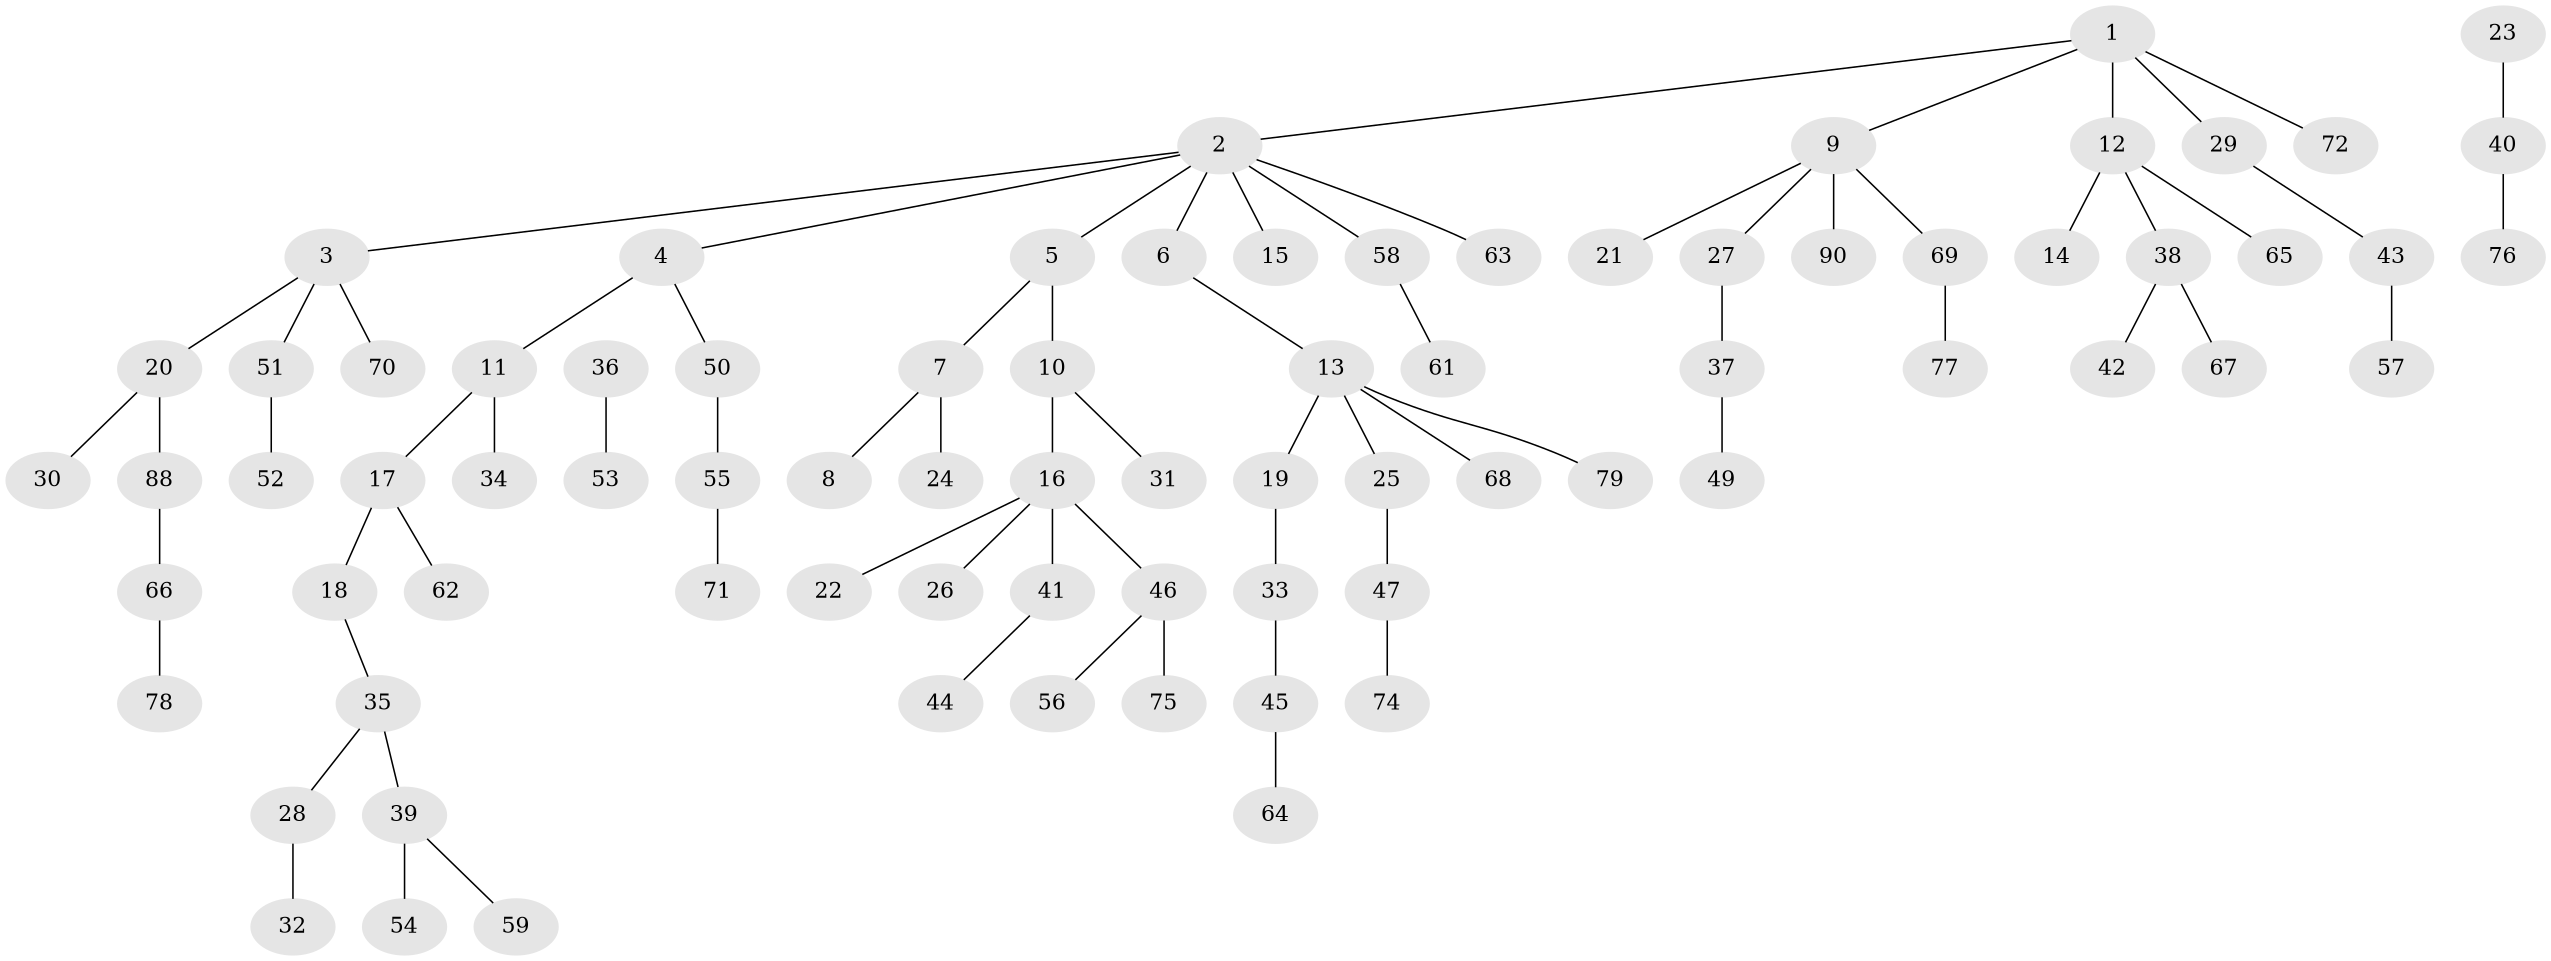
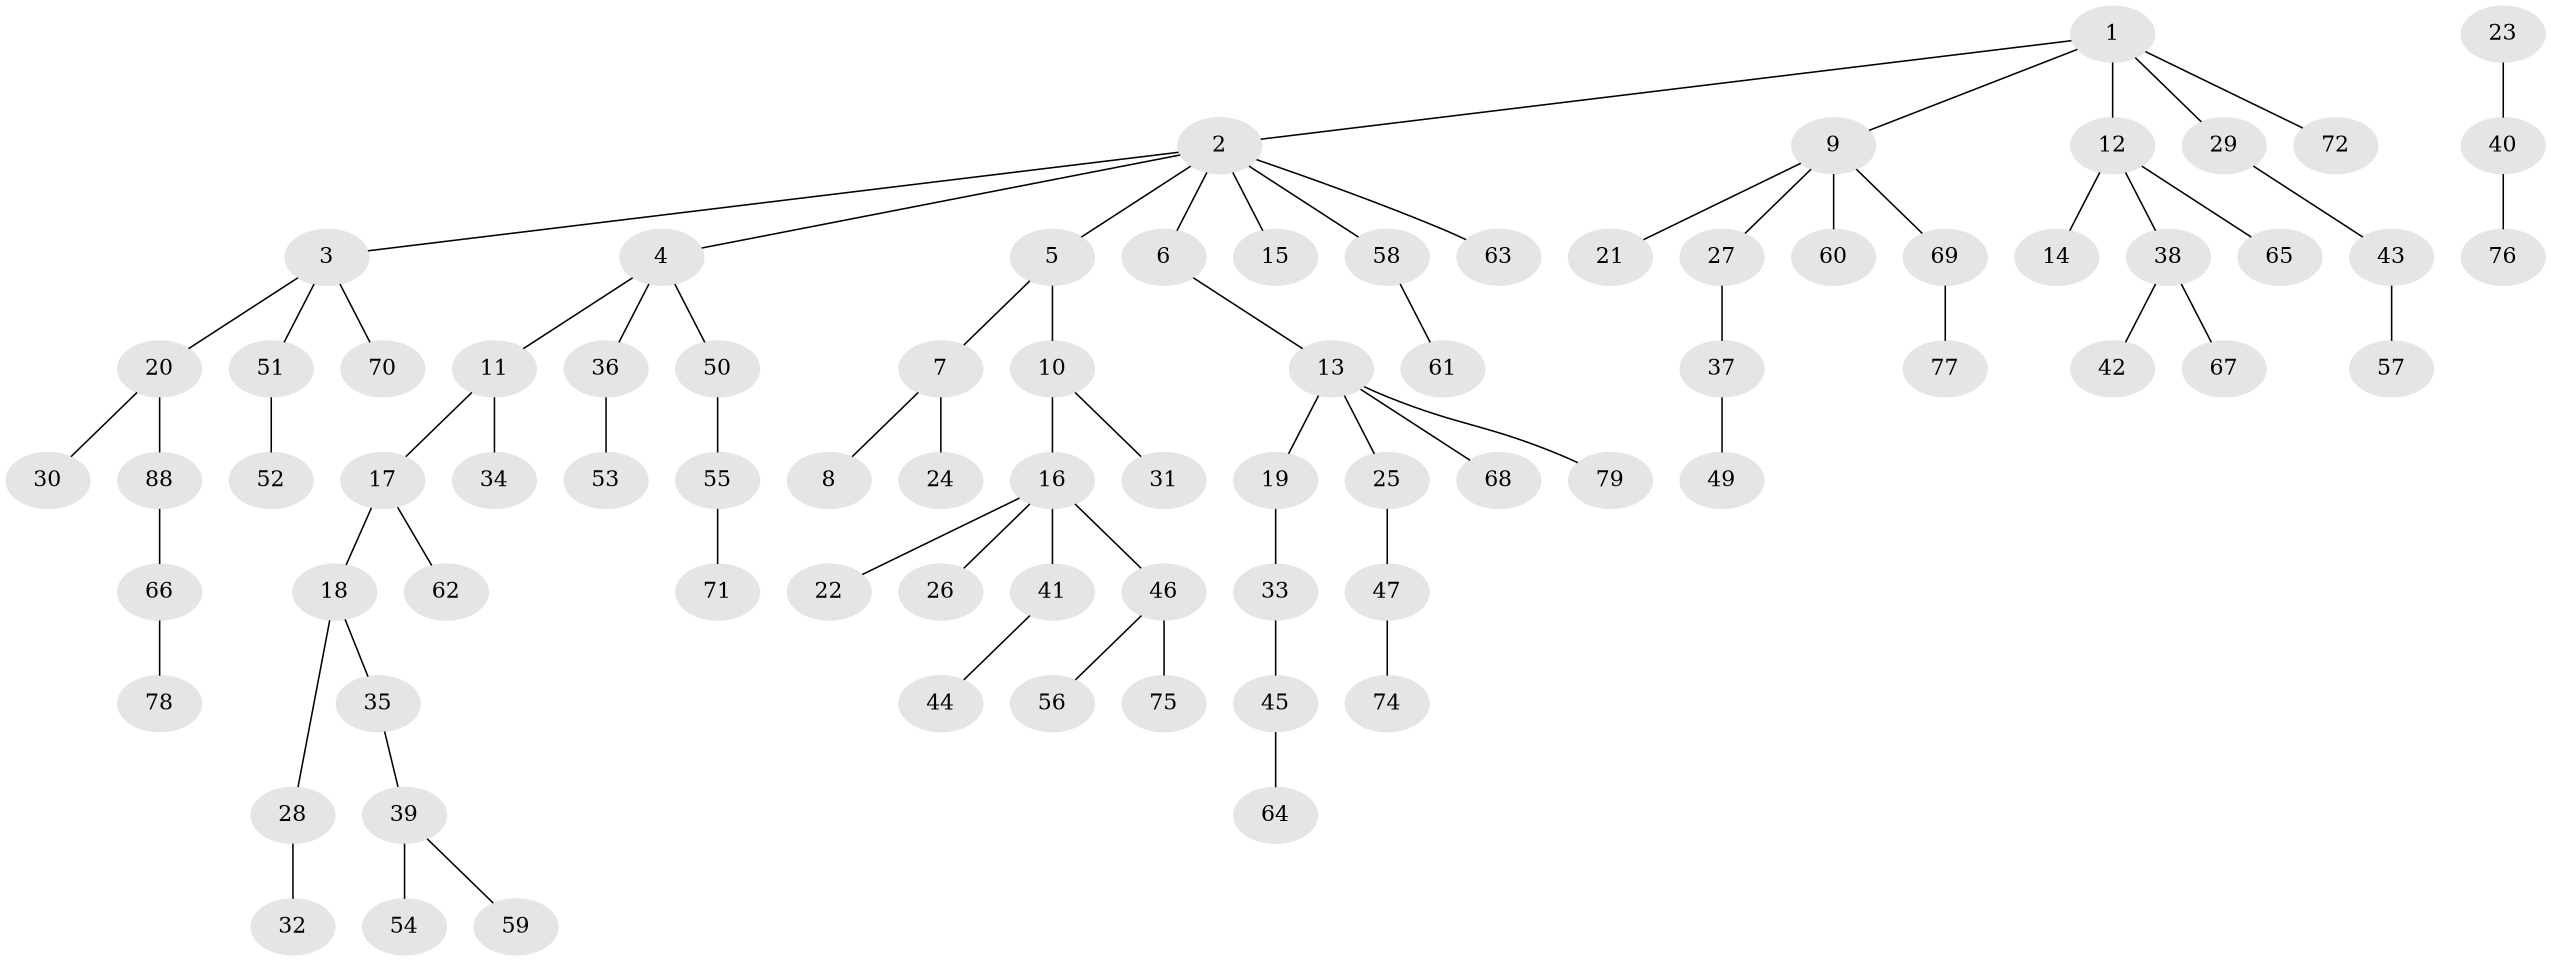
(1834, 257) -> (1834, 257)
none -> (634, 313)
(336, 760) -> (314, 704)
